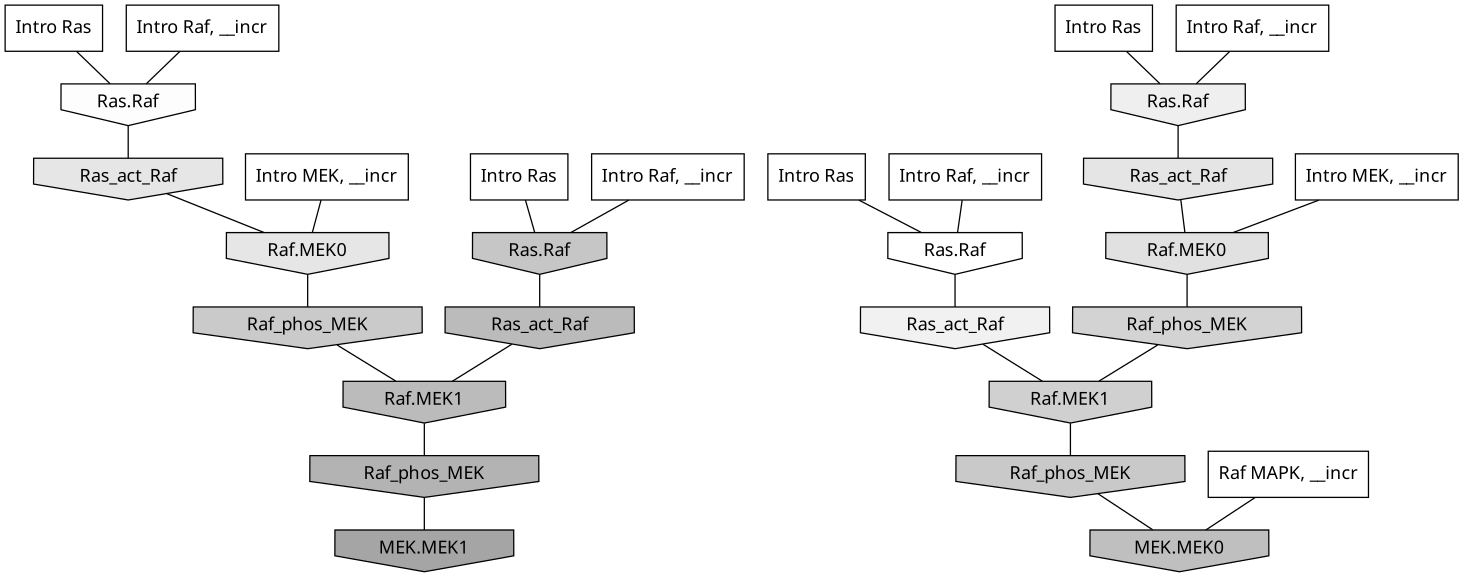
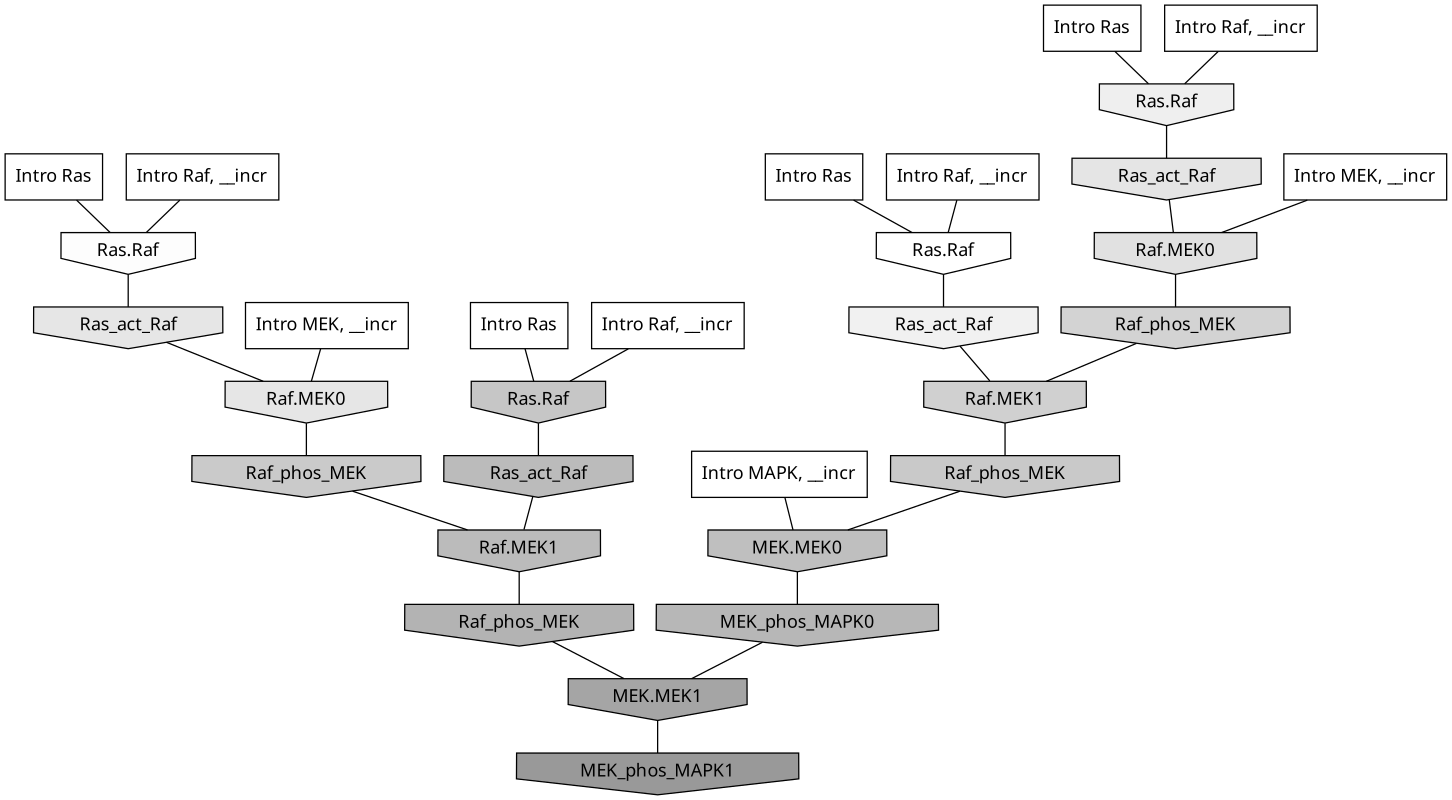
(1288, 474) -> (779, 474)
none -> (797, 623)
none -> (658, 772)
